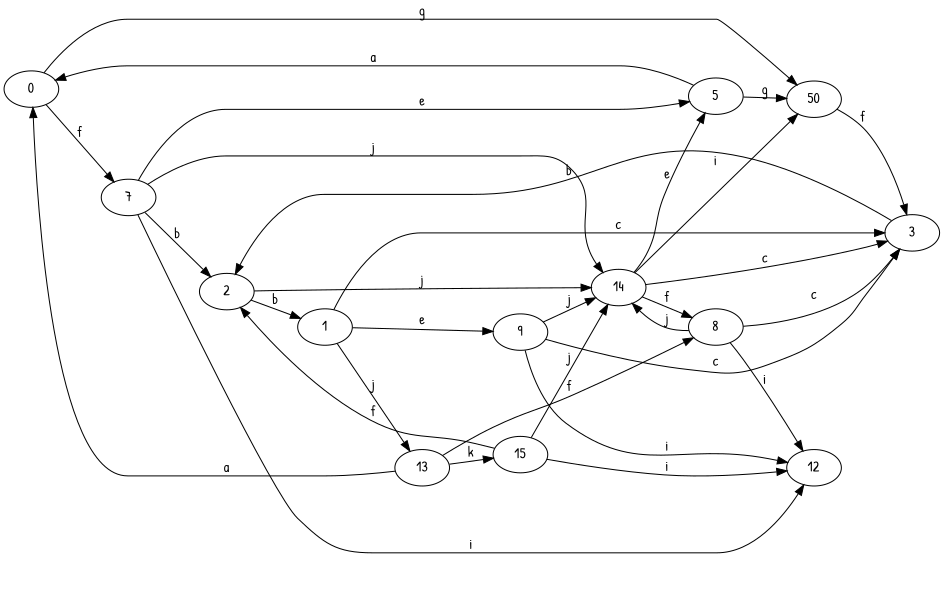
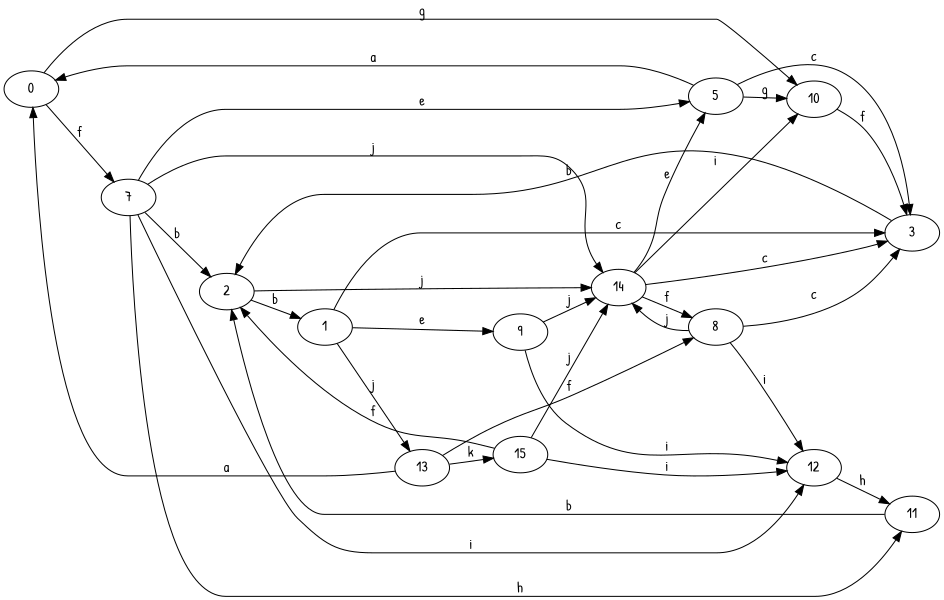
(814, 99) -> (814, 99)
(740, 372) -> (860, 85)
none -> (912, 514)
